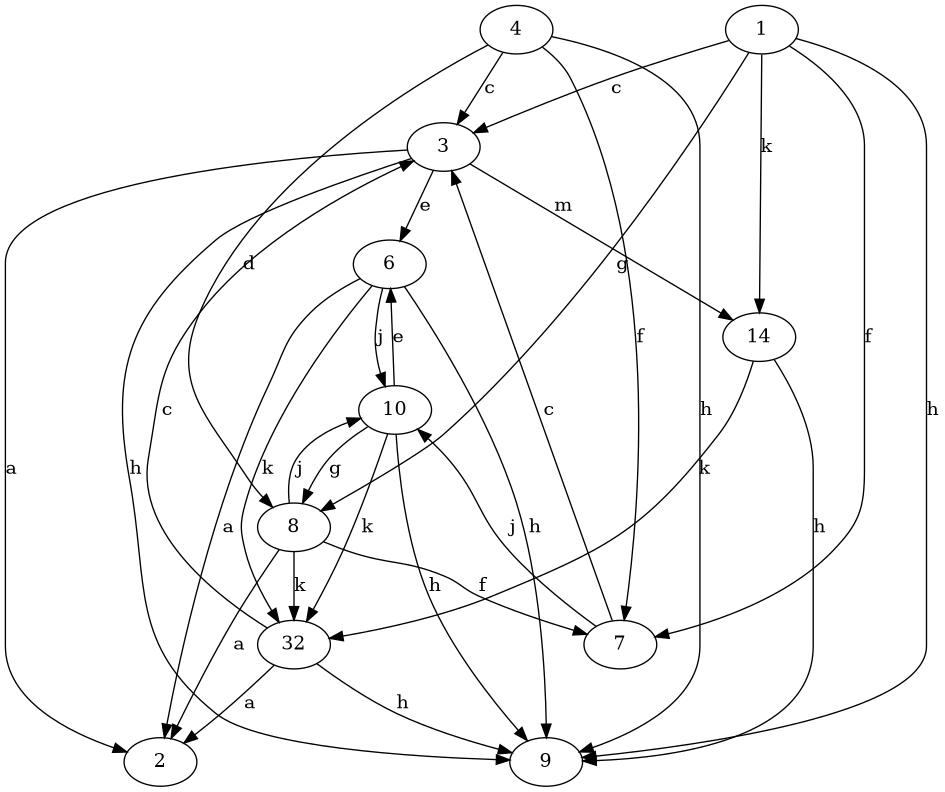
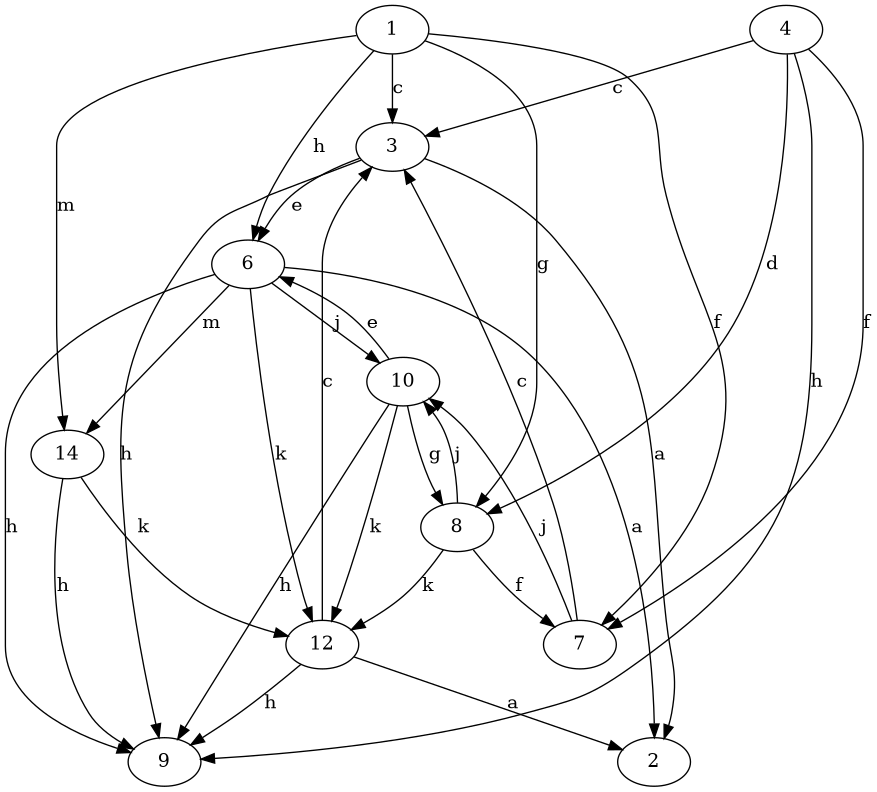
(767, 147) -> (66, 206)
(596, 239) -> (163, 354)
(926, 487) -> (307, 133)
(224, 636) -> none
(294, 645) -> (322, 645)
